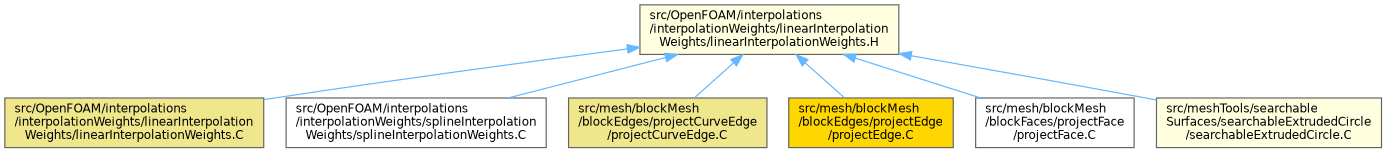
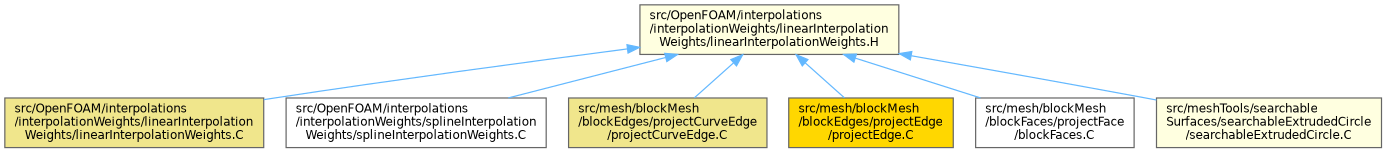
(1055, 123) -> (1055, 123)
